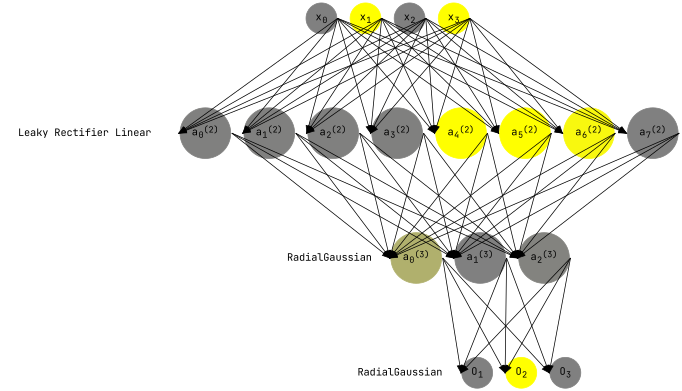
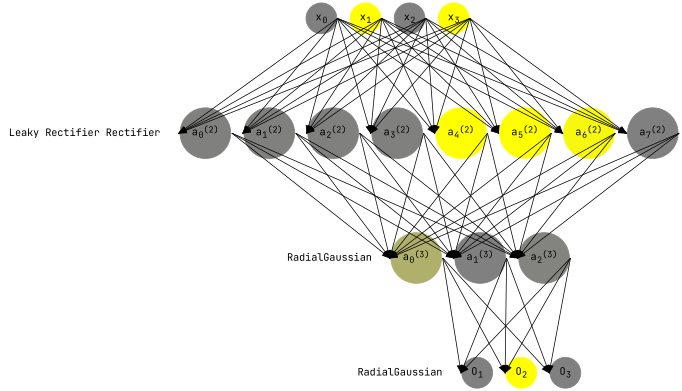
(85, 133) -> (85, 133)
